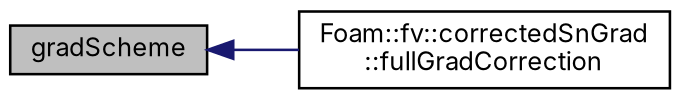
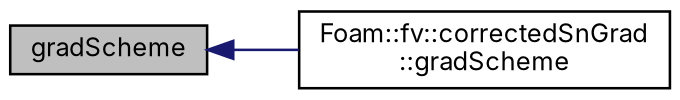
(485, 50) -> (485, 50)
